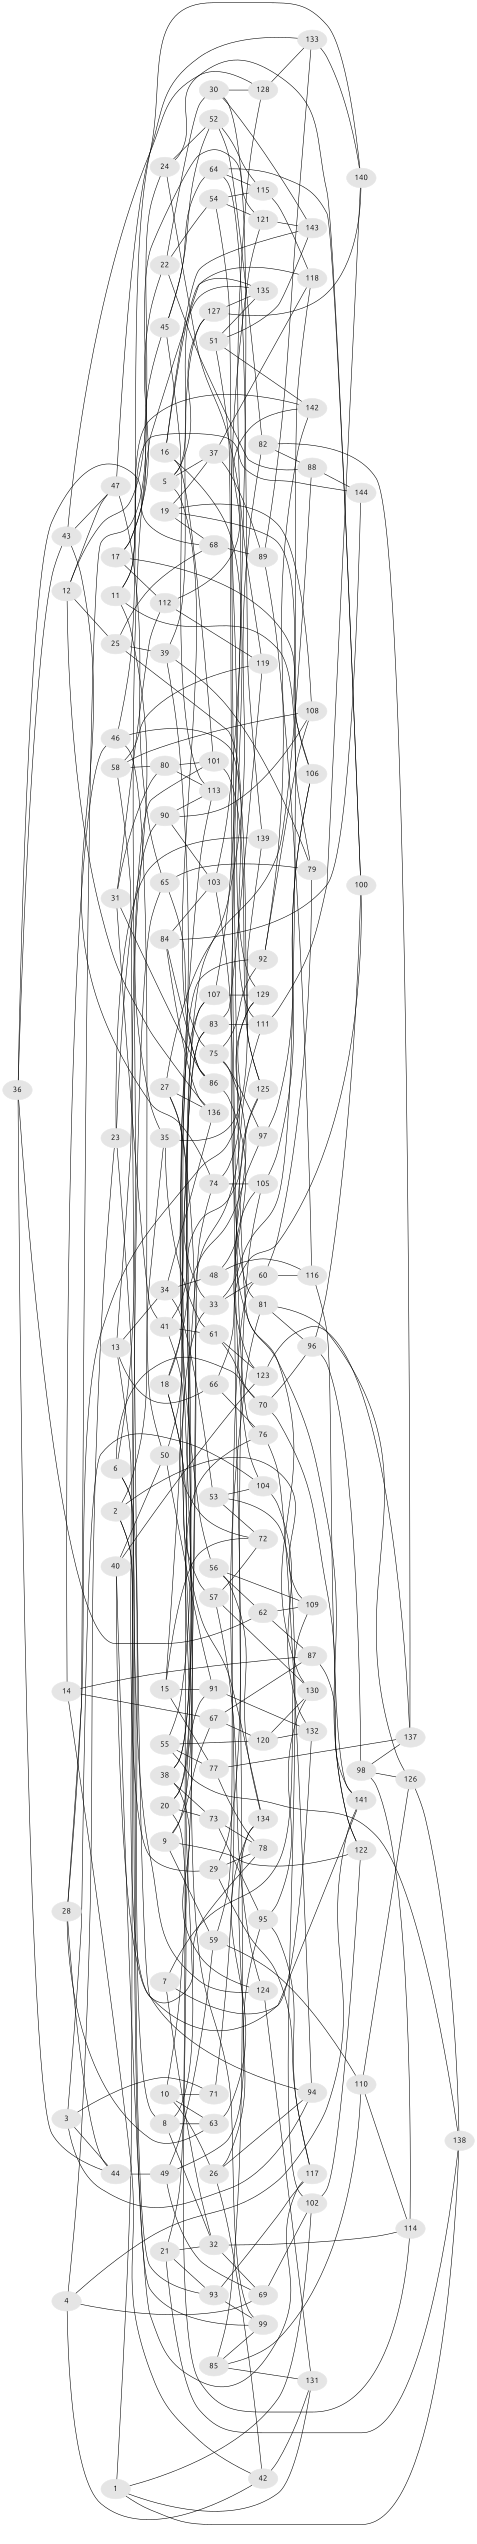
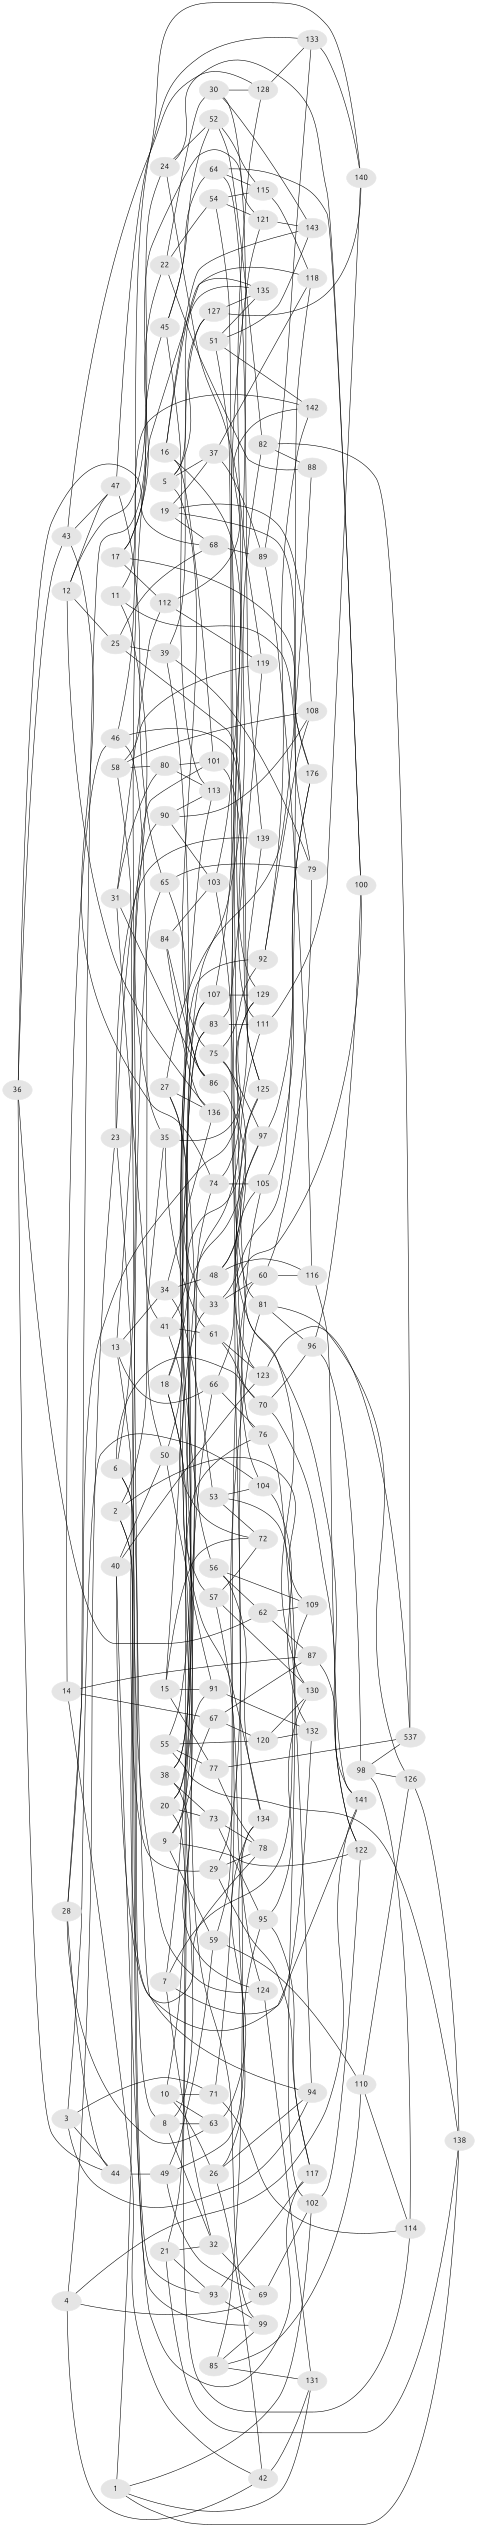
(361, 493) -> none
(312, 774) -> (312, 774)
none -> (241, 1207)
none -> (188, 1683)
(410, 1737) -> (410, 1737)
(313, 2242) -> (278, 2202)
